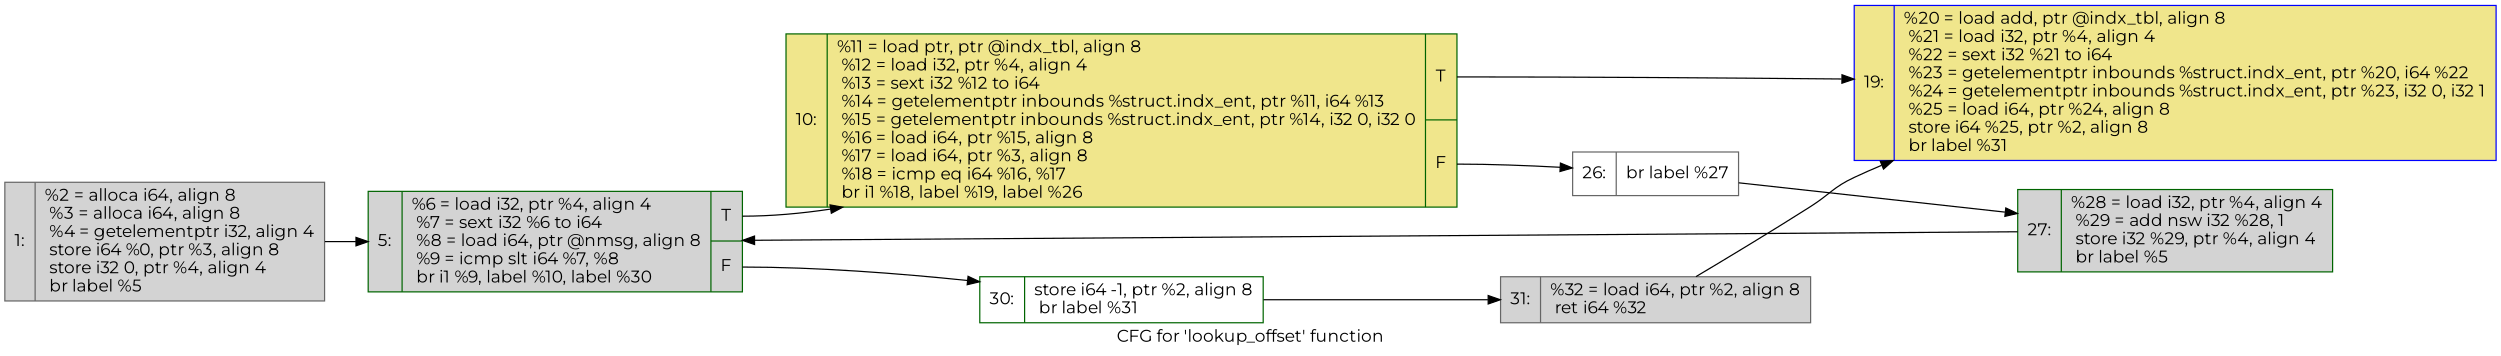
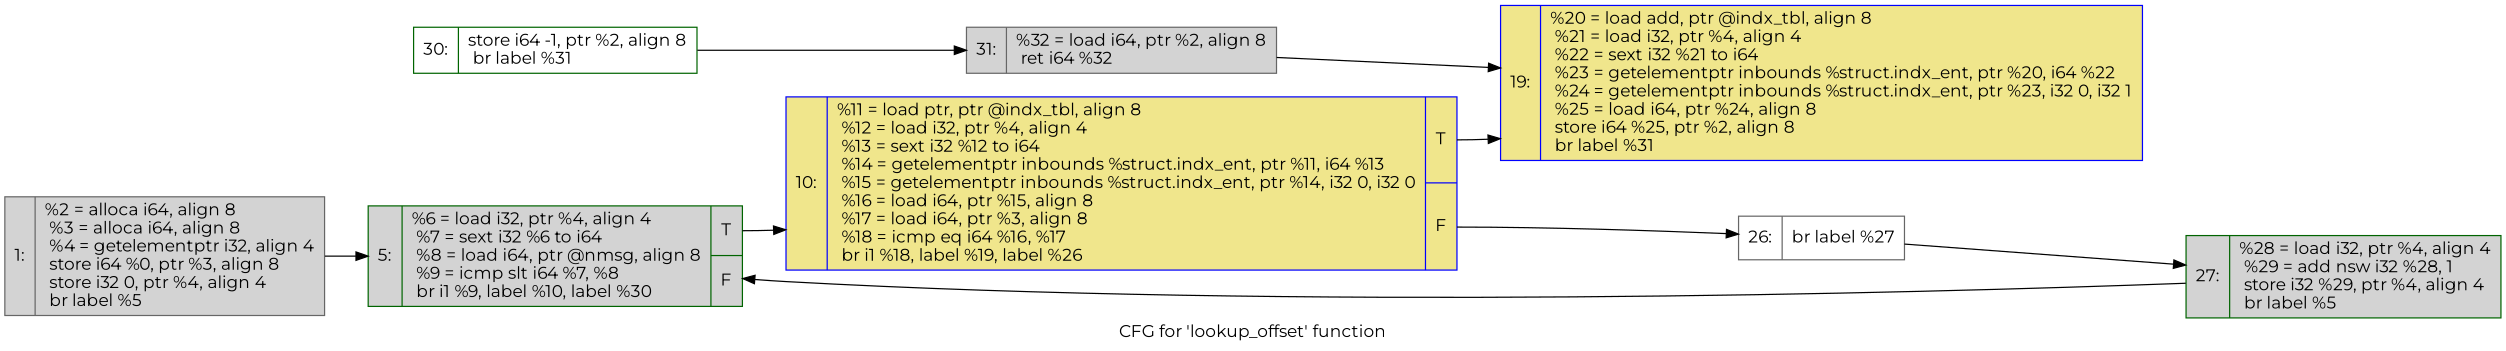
(1121, 121) -> (1121, 183)
(855, 271) -> none
